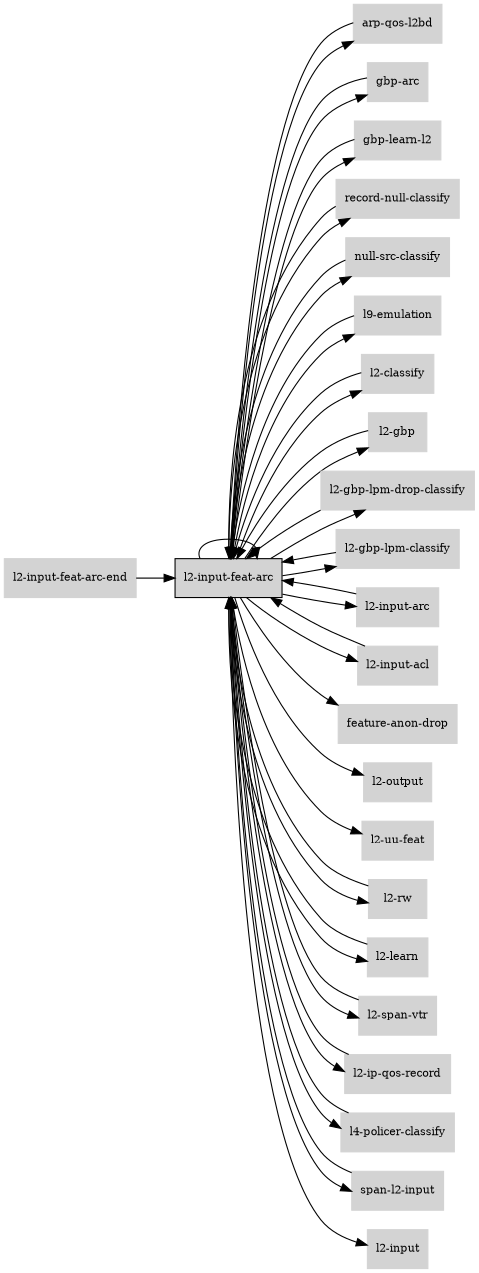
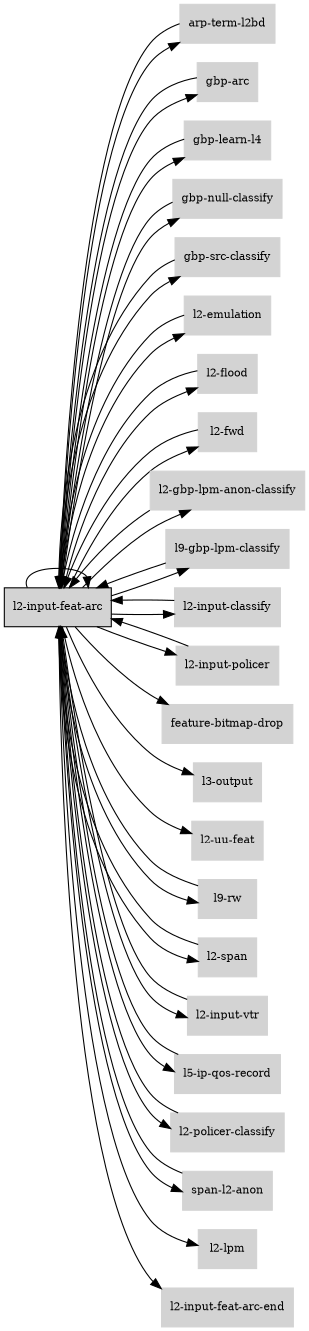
(398, 24) -> (227, 24)
(398, 140) -> (227, 140)
(398, 199) -> (227, 199)
(398, 257) -> (227, 257)
(398, 316) -> (227, 316)
(398, 374) -> (227, 374)
(398, 432) -> (227, 432)
(398, 491) -> (227, 491)
(398, 549) -> (227, 549)
(150, 578) -> (75, 960)
(398, 607) -> (227, 607)
(398, 666) -> (227, 666)
(398, 724) -> (227, 724)
(398, 782) -> (227, 782)
(398, 899) -> (227, 899)
(398, 957) -> (227, 957)
(398, 1016) -> (227, 1016)
(398, 1074) -> (227, 1074)
(398, 1132) -> (227, 1132)
(398, 1191) -> (227, 1191)
(398, 1249) -> (227, 1249)
